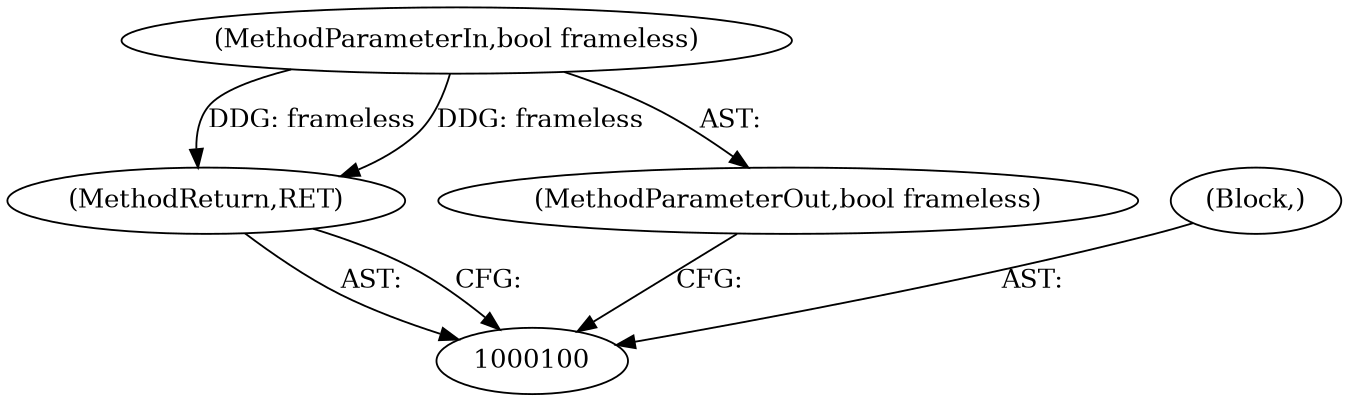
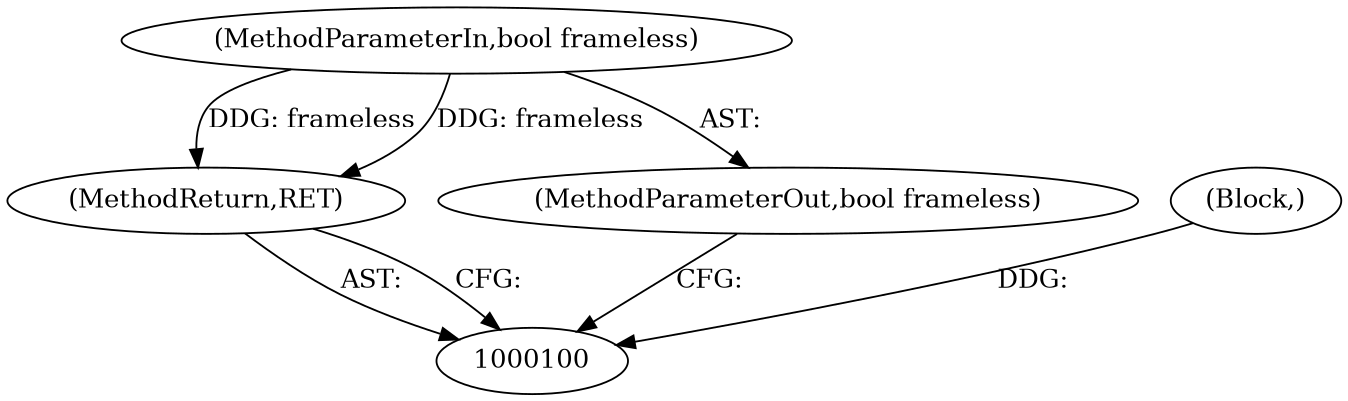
(1037, 281) -> (1037, 281)
